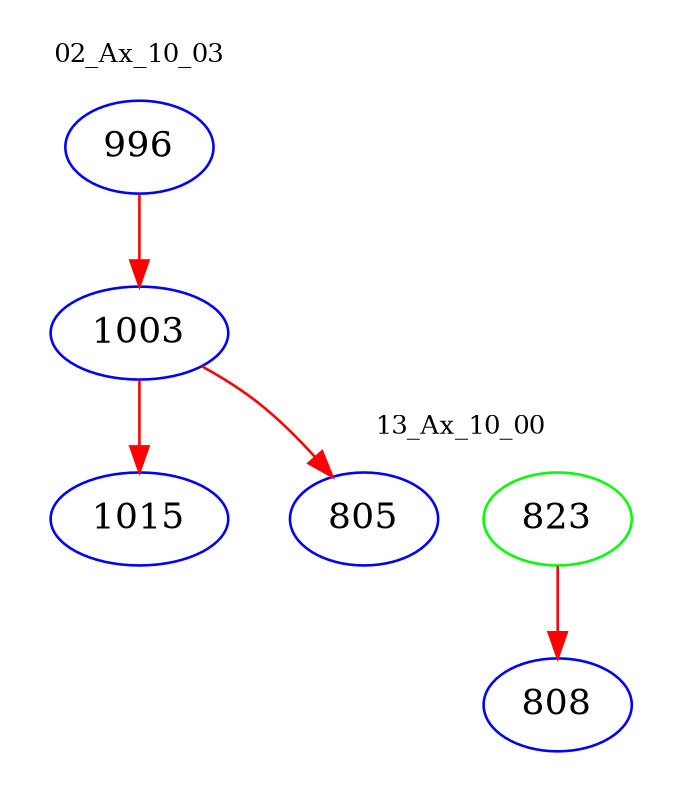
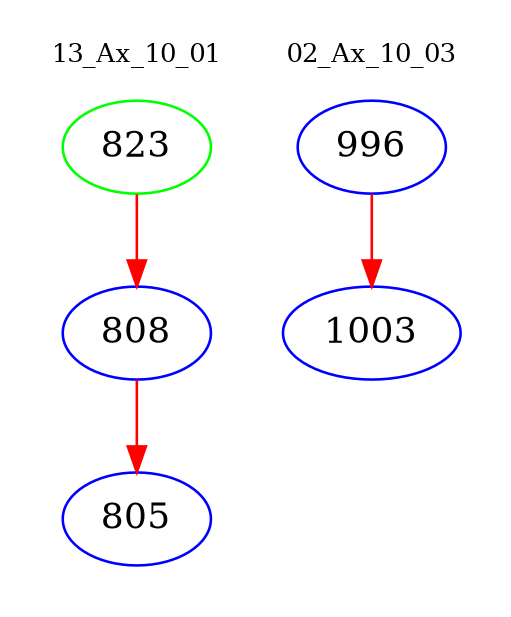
(285, 426) -> (137, 413)
(461, 427) -> (137, 56)
(139, 519) -> none
